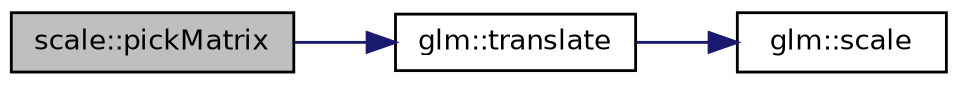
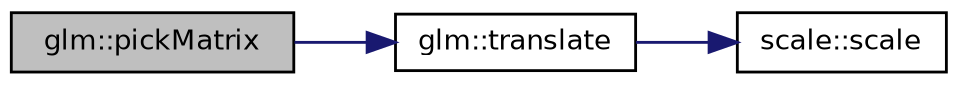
(153, 42) -> (153, 42)
(842, 42) -> (842, 42)
